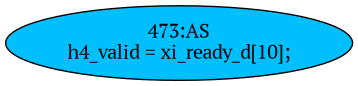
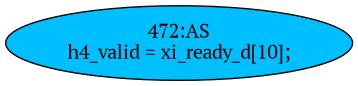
(179, 43) -> (179, 43)
